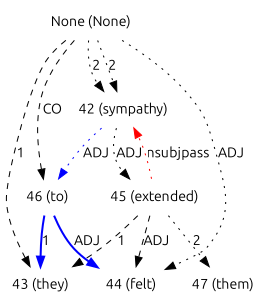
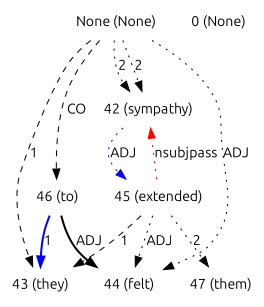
none -> (219, 22)
(81, 148) -> none
(114, 151) -> (109, 149)
(144, 236) -> (146, 236)
(68, 241) -> (71, 241)
